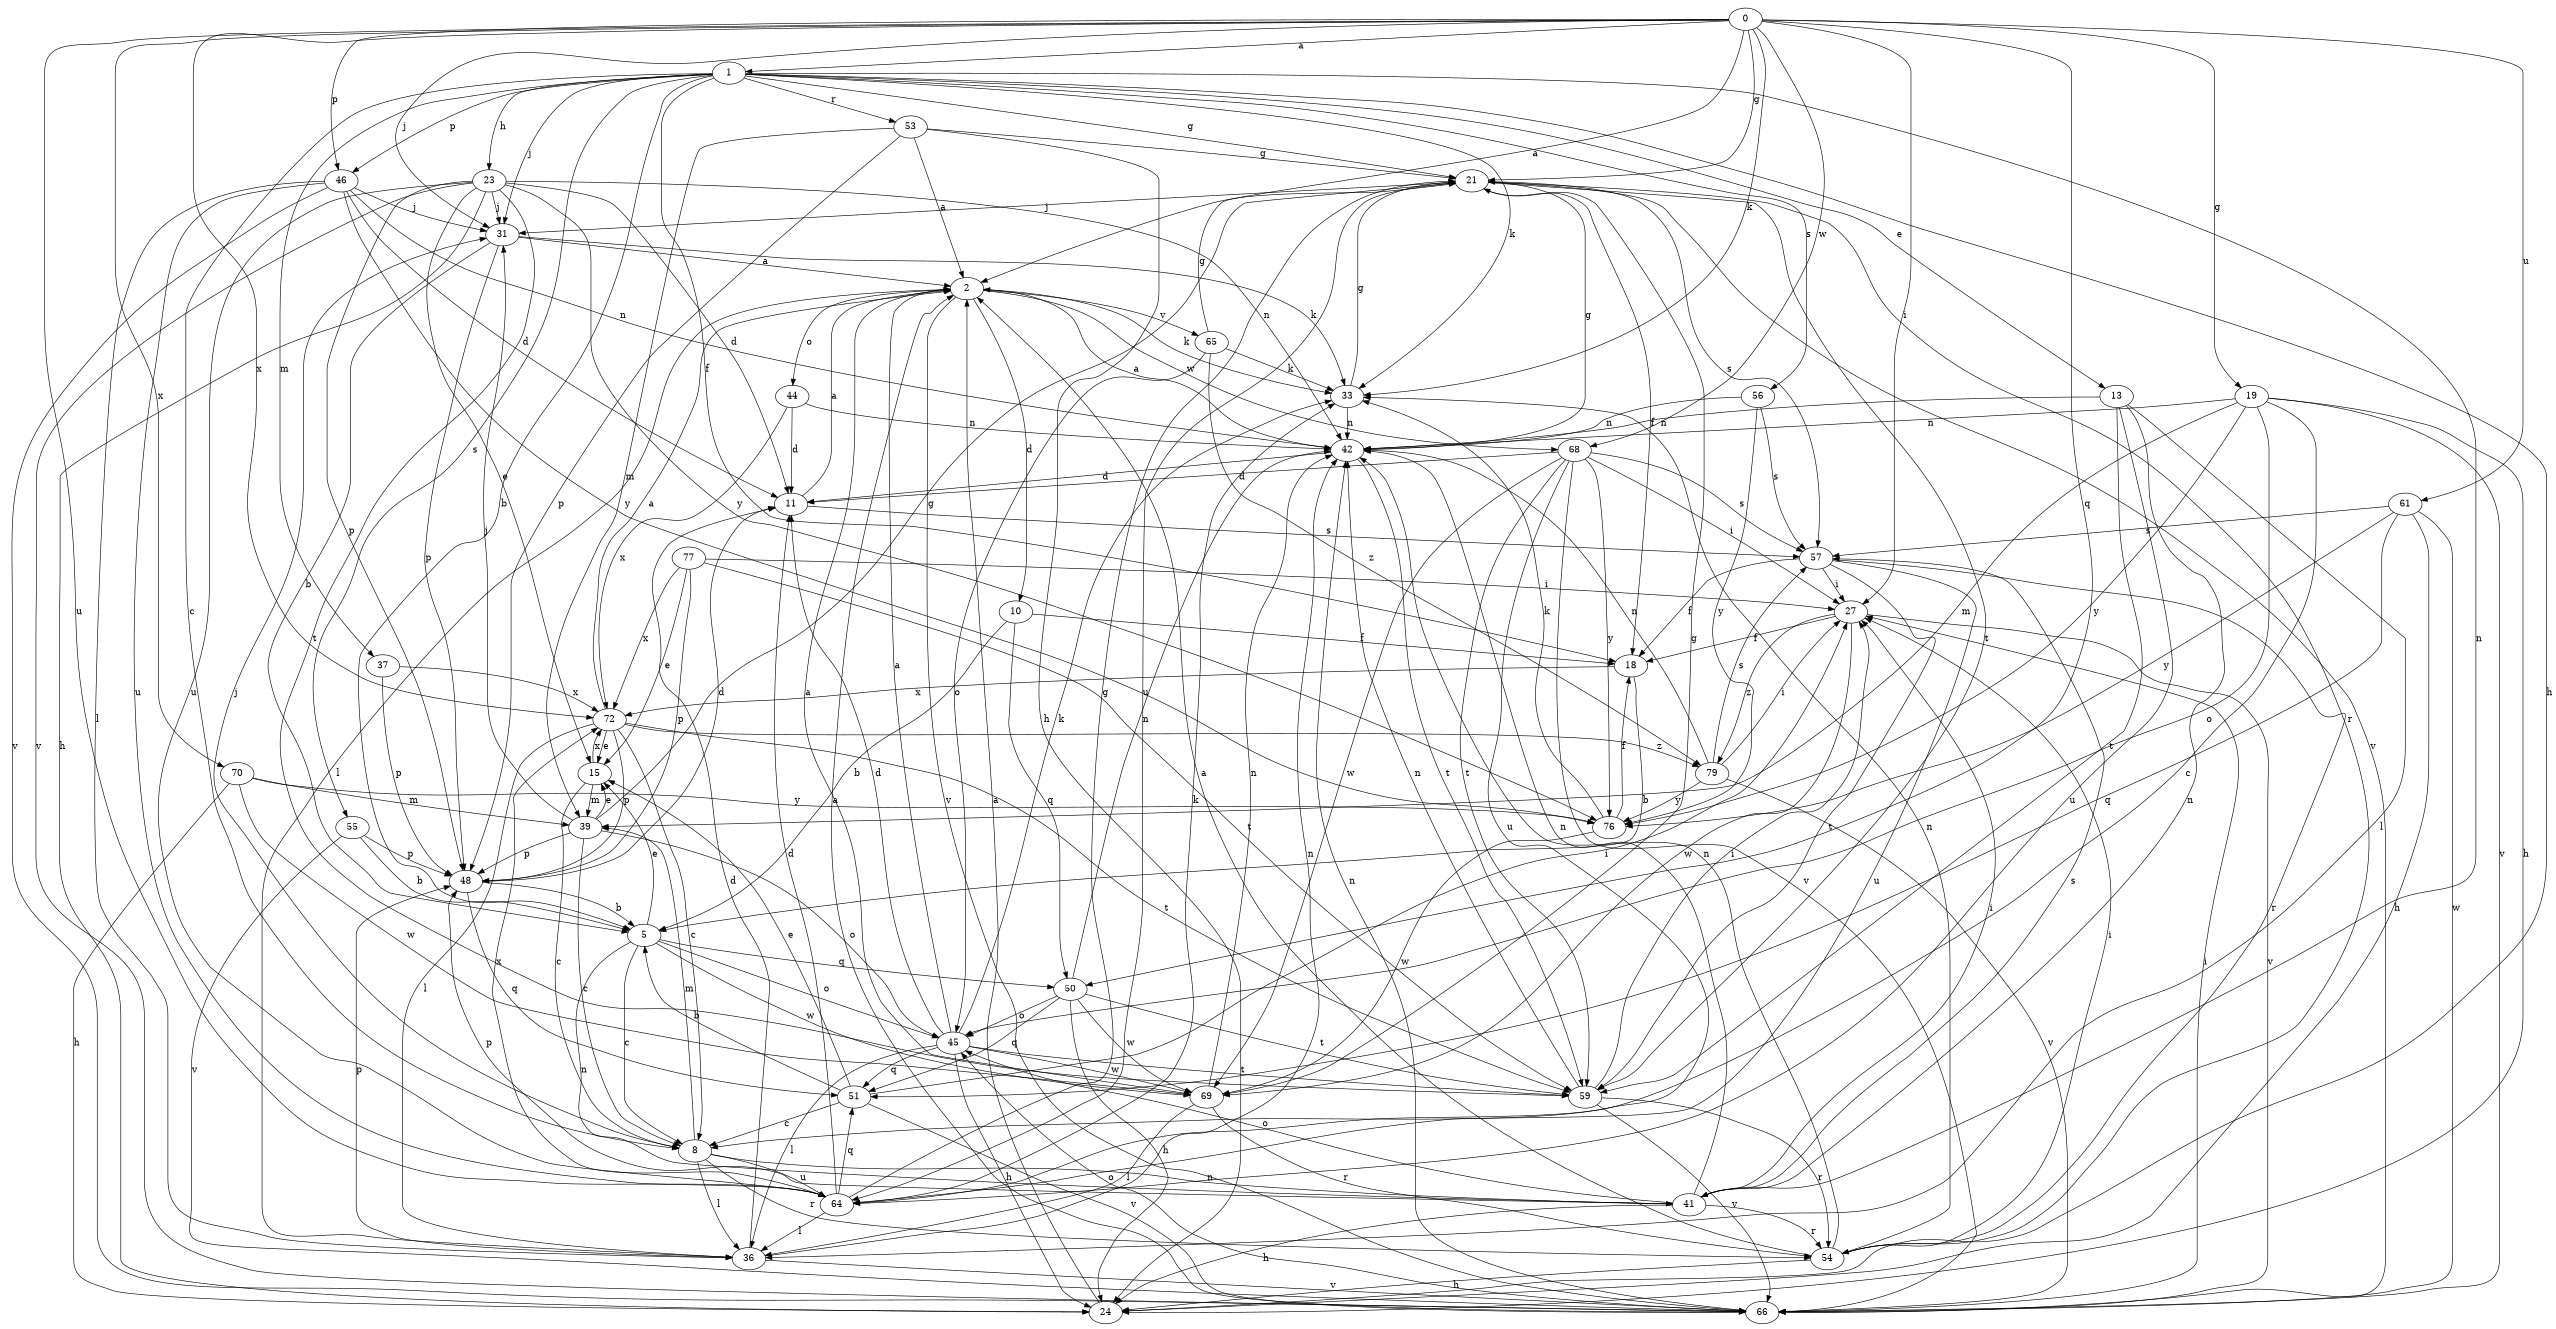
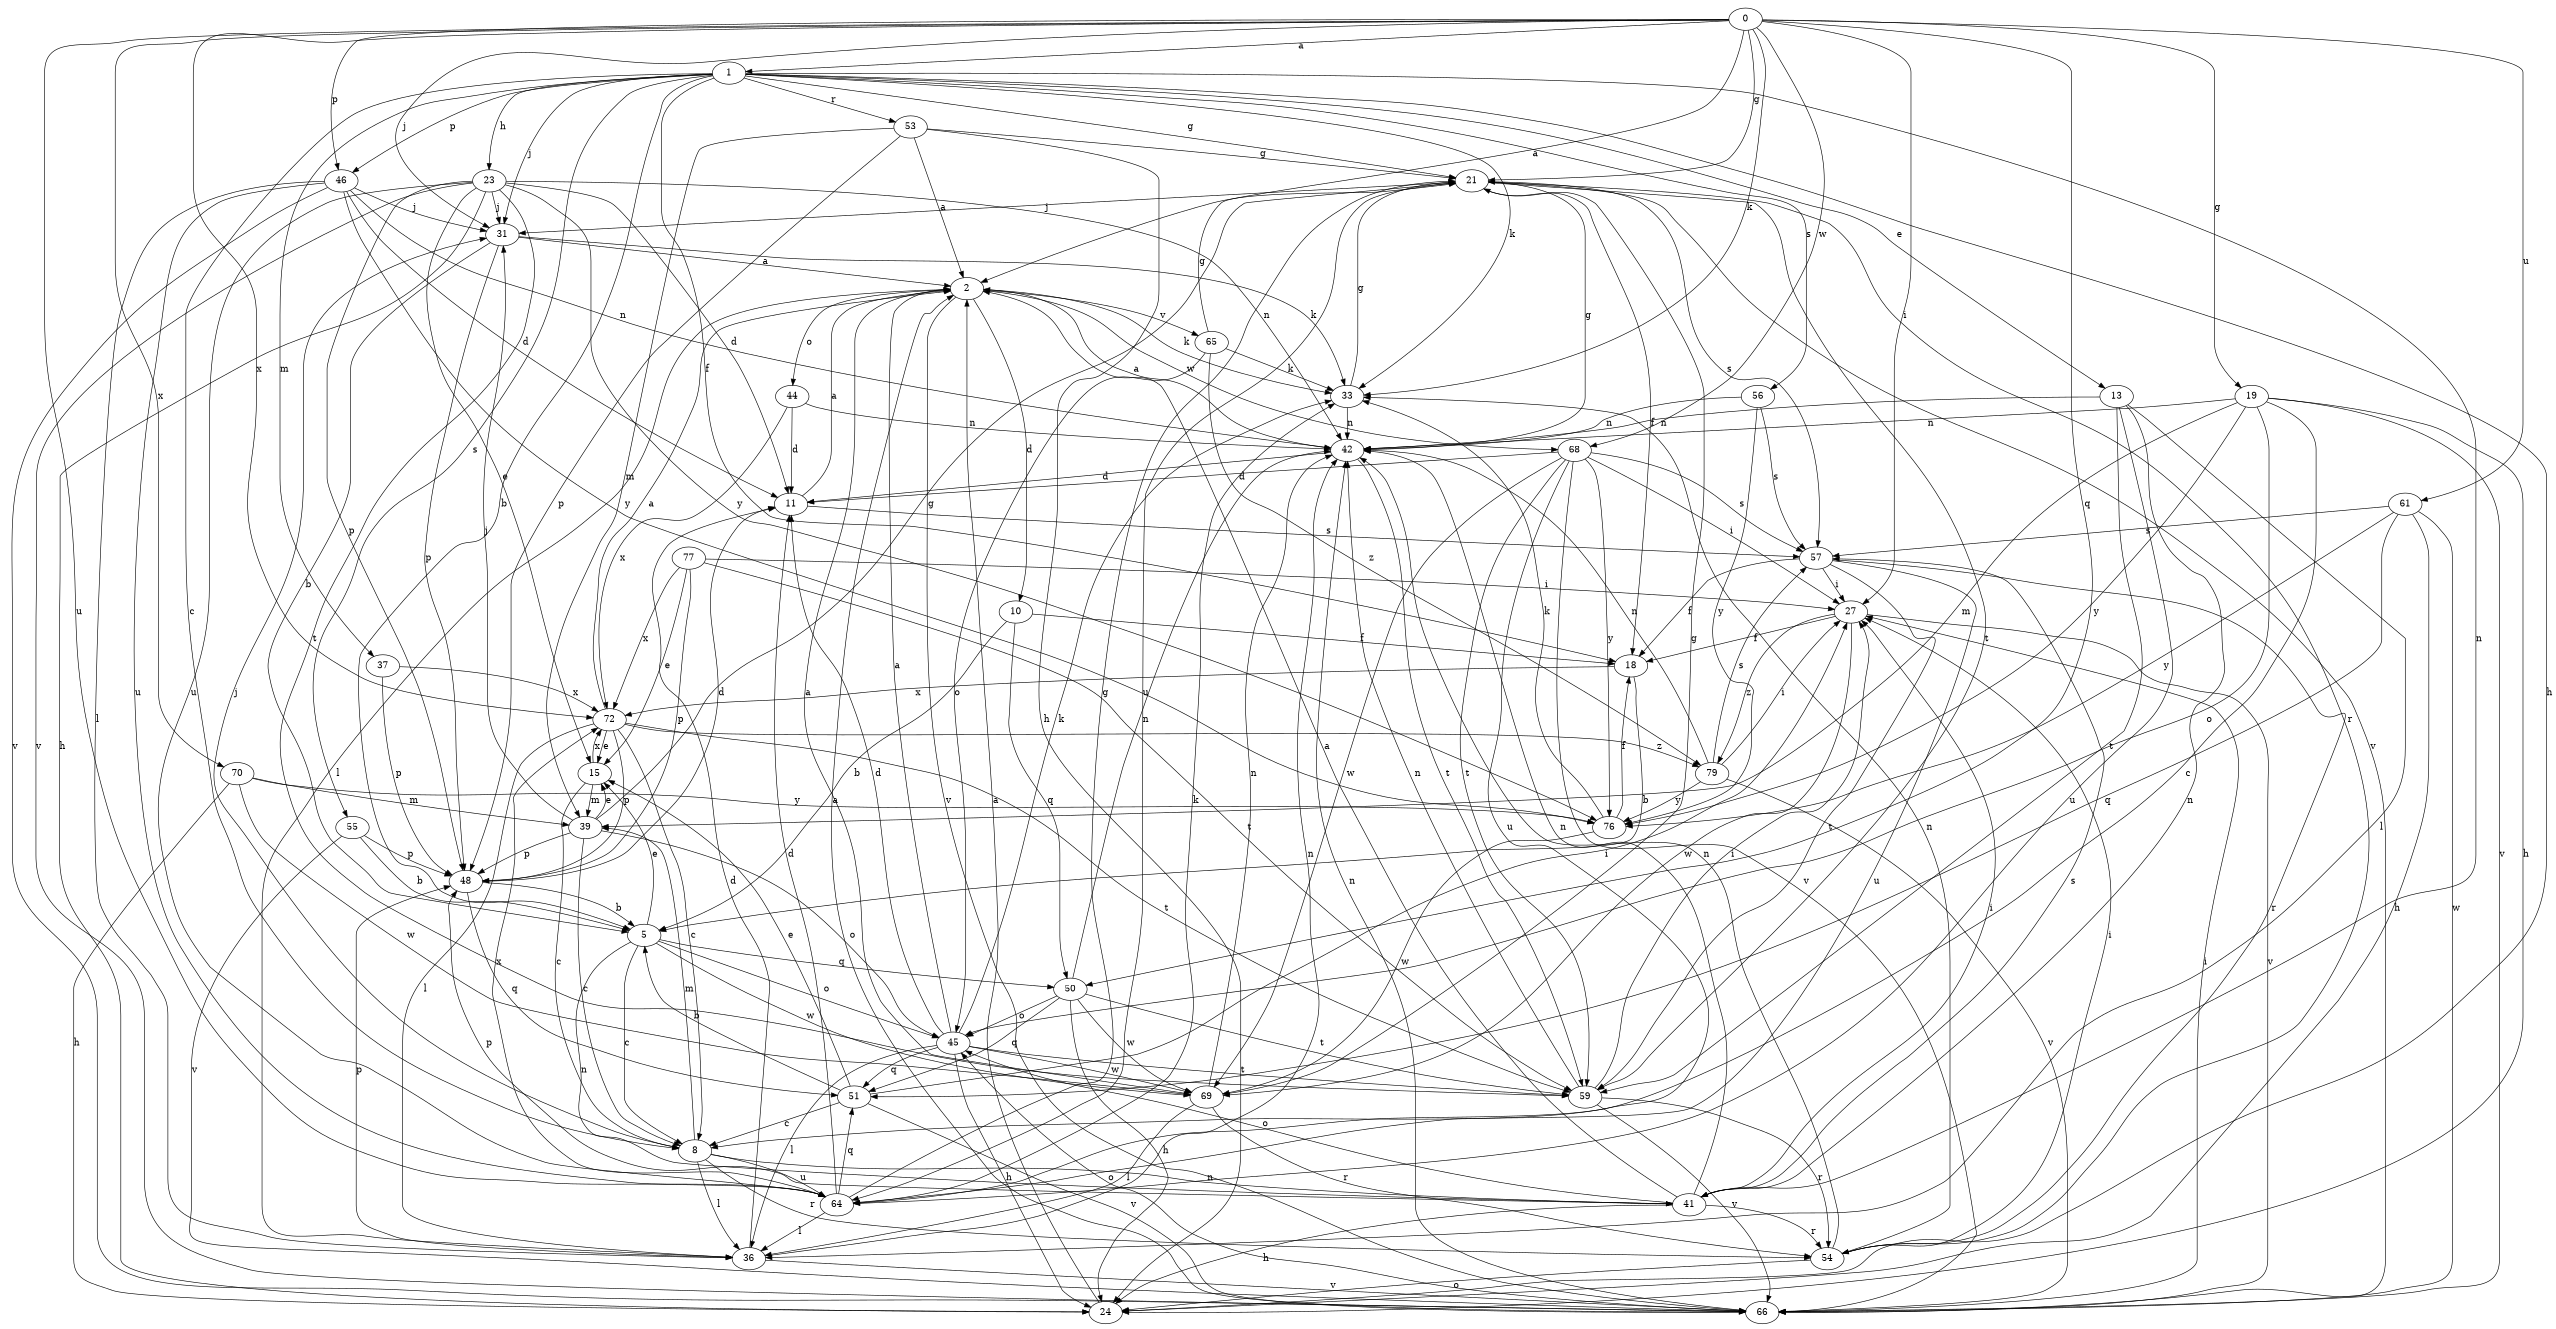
(1253, 899) -> (1331, 766)
(1456, 1286) -> (1456, 1286)
